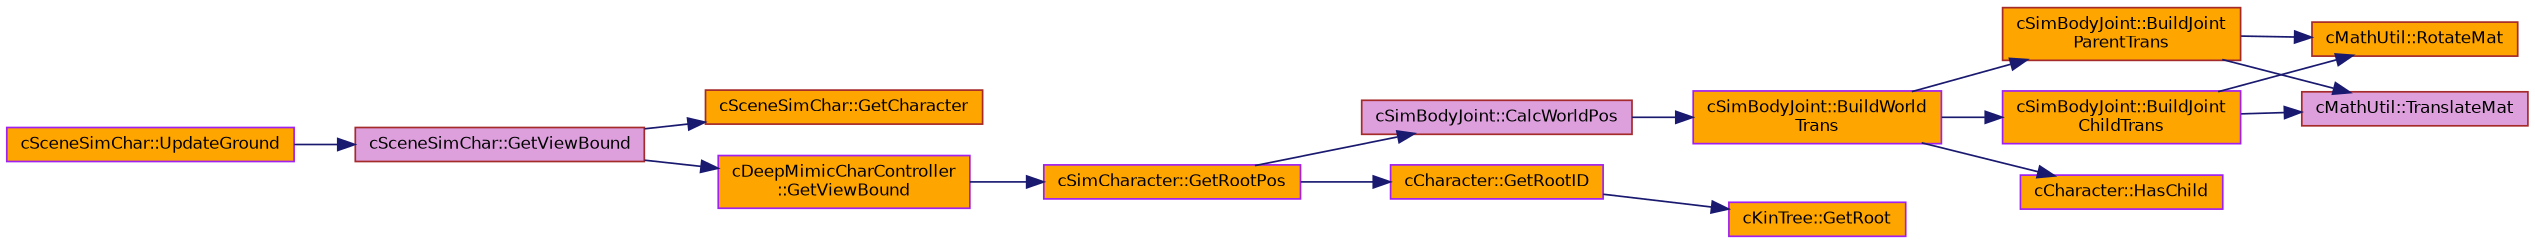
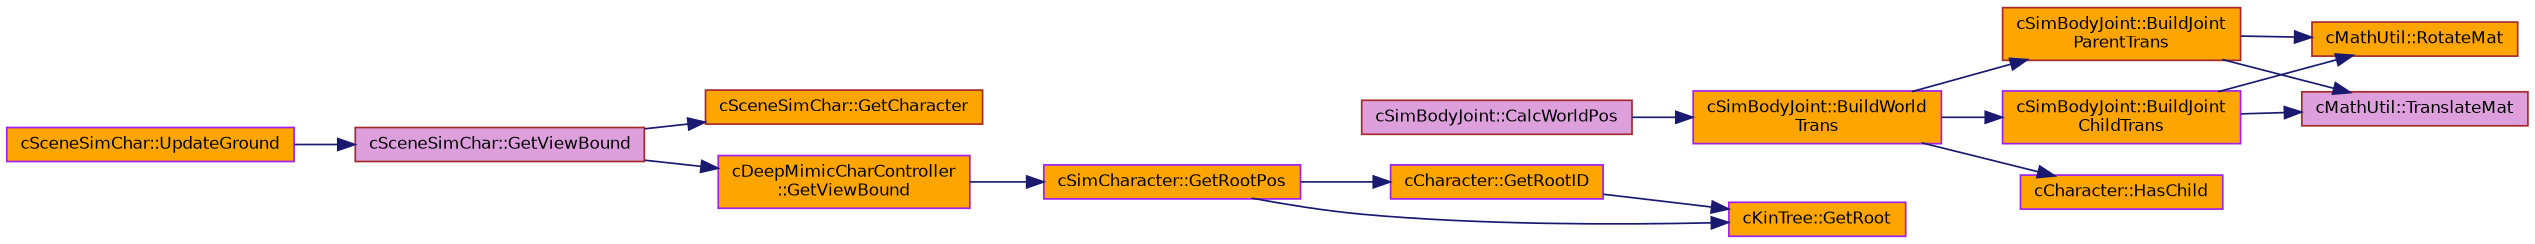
(1326, 151) -> (1481, 221)
